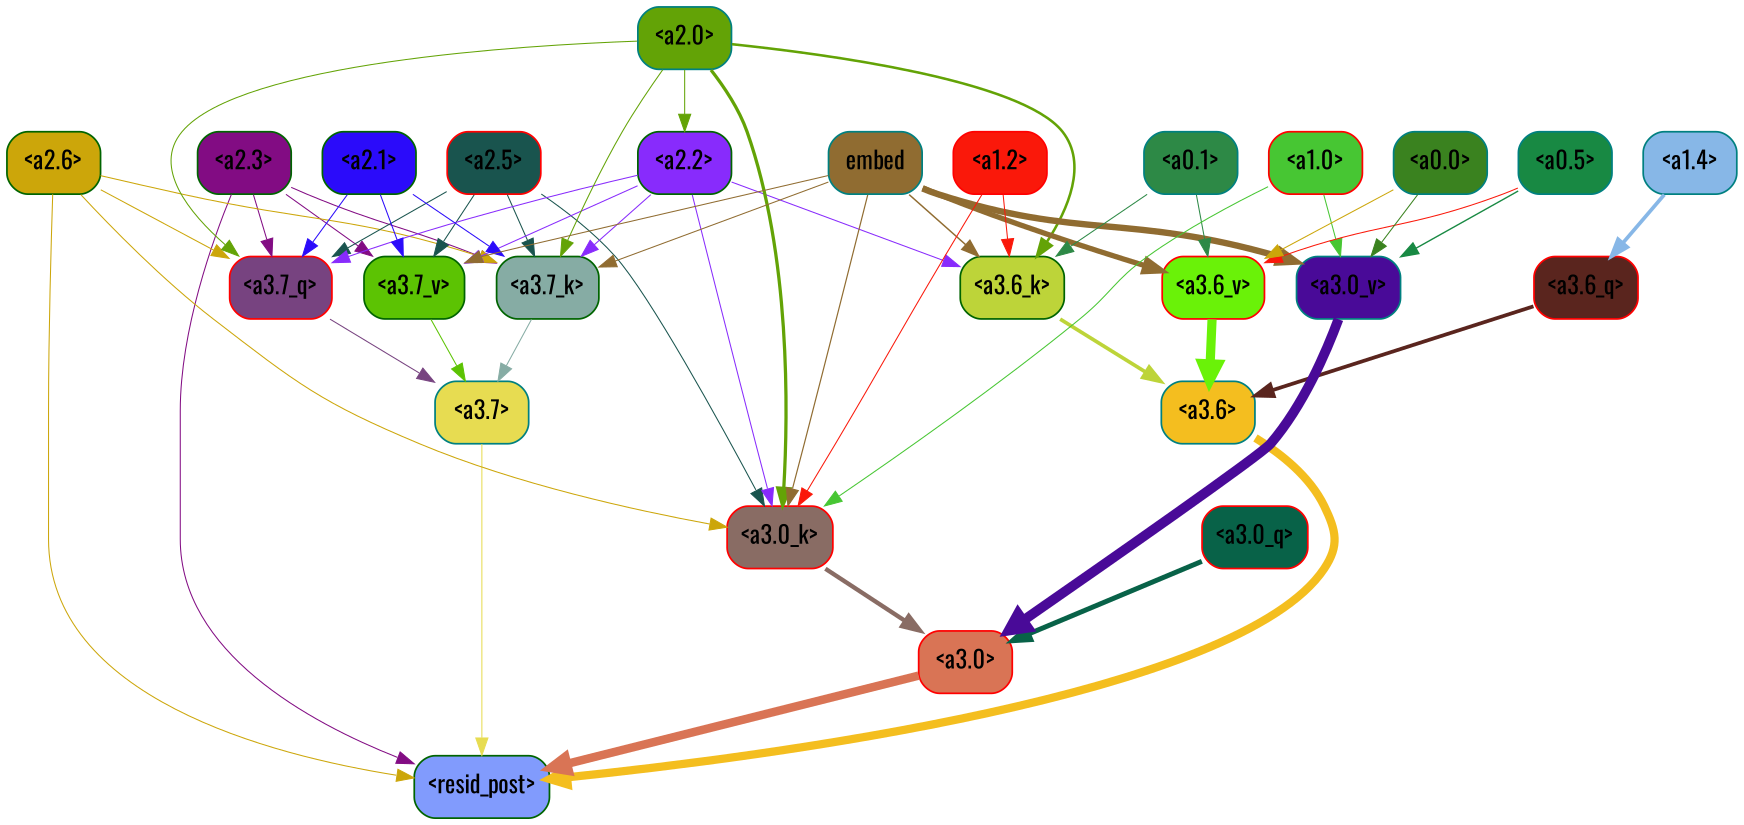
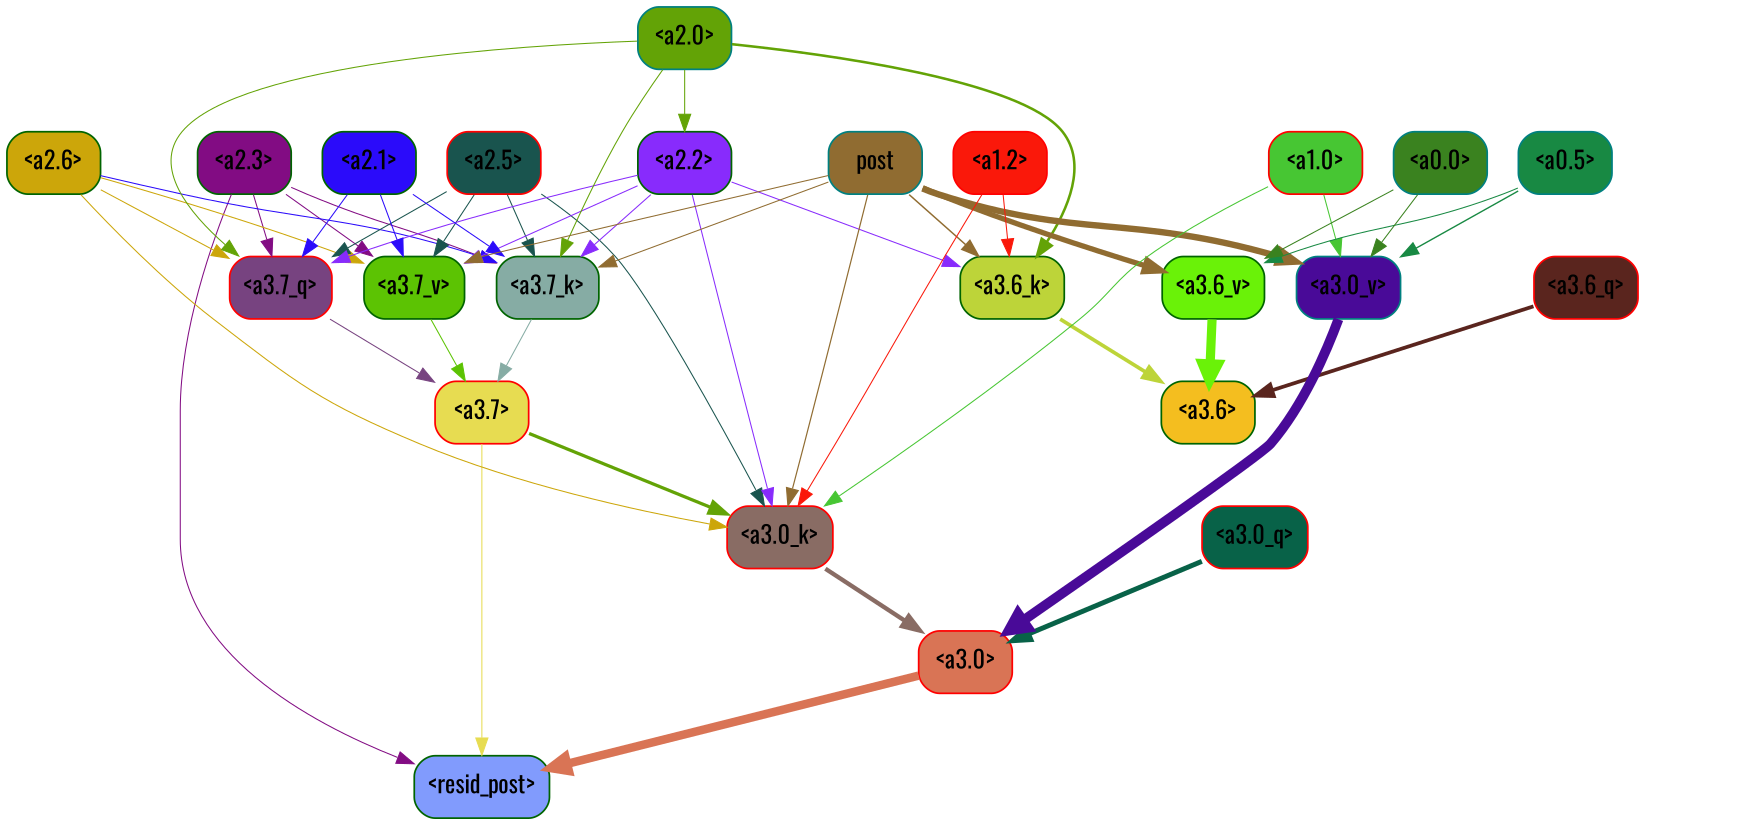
(875, 163) -> (875, 163)
(1191, 163) -> none
(1690, 163) -> none
(291, 214) -> (291, 214)
(1343, 217) -> (1343, 217)
(1412, 221) -> (1412, 221)
(778, 272) -> (620, 470)
(1213, 288) -> (1213, 288)
(482, 413) -> (482, 413)
(1208, 413) -> (1208, 413)
(58, 593) -> (212, 211)
(1042, 700) -> none
